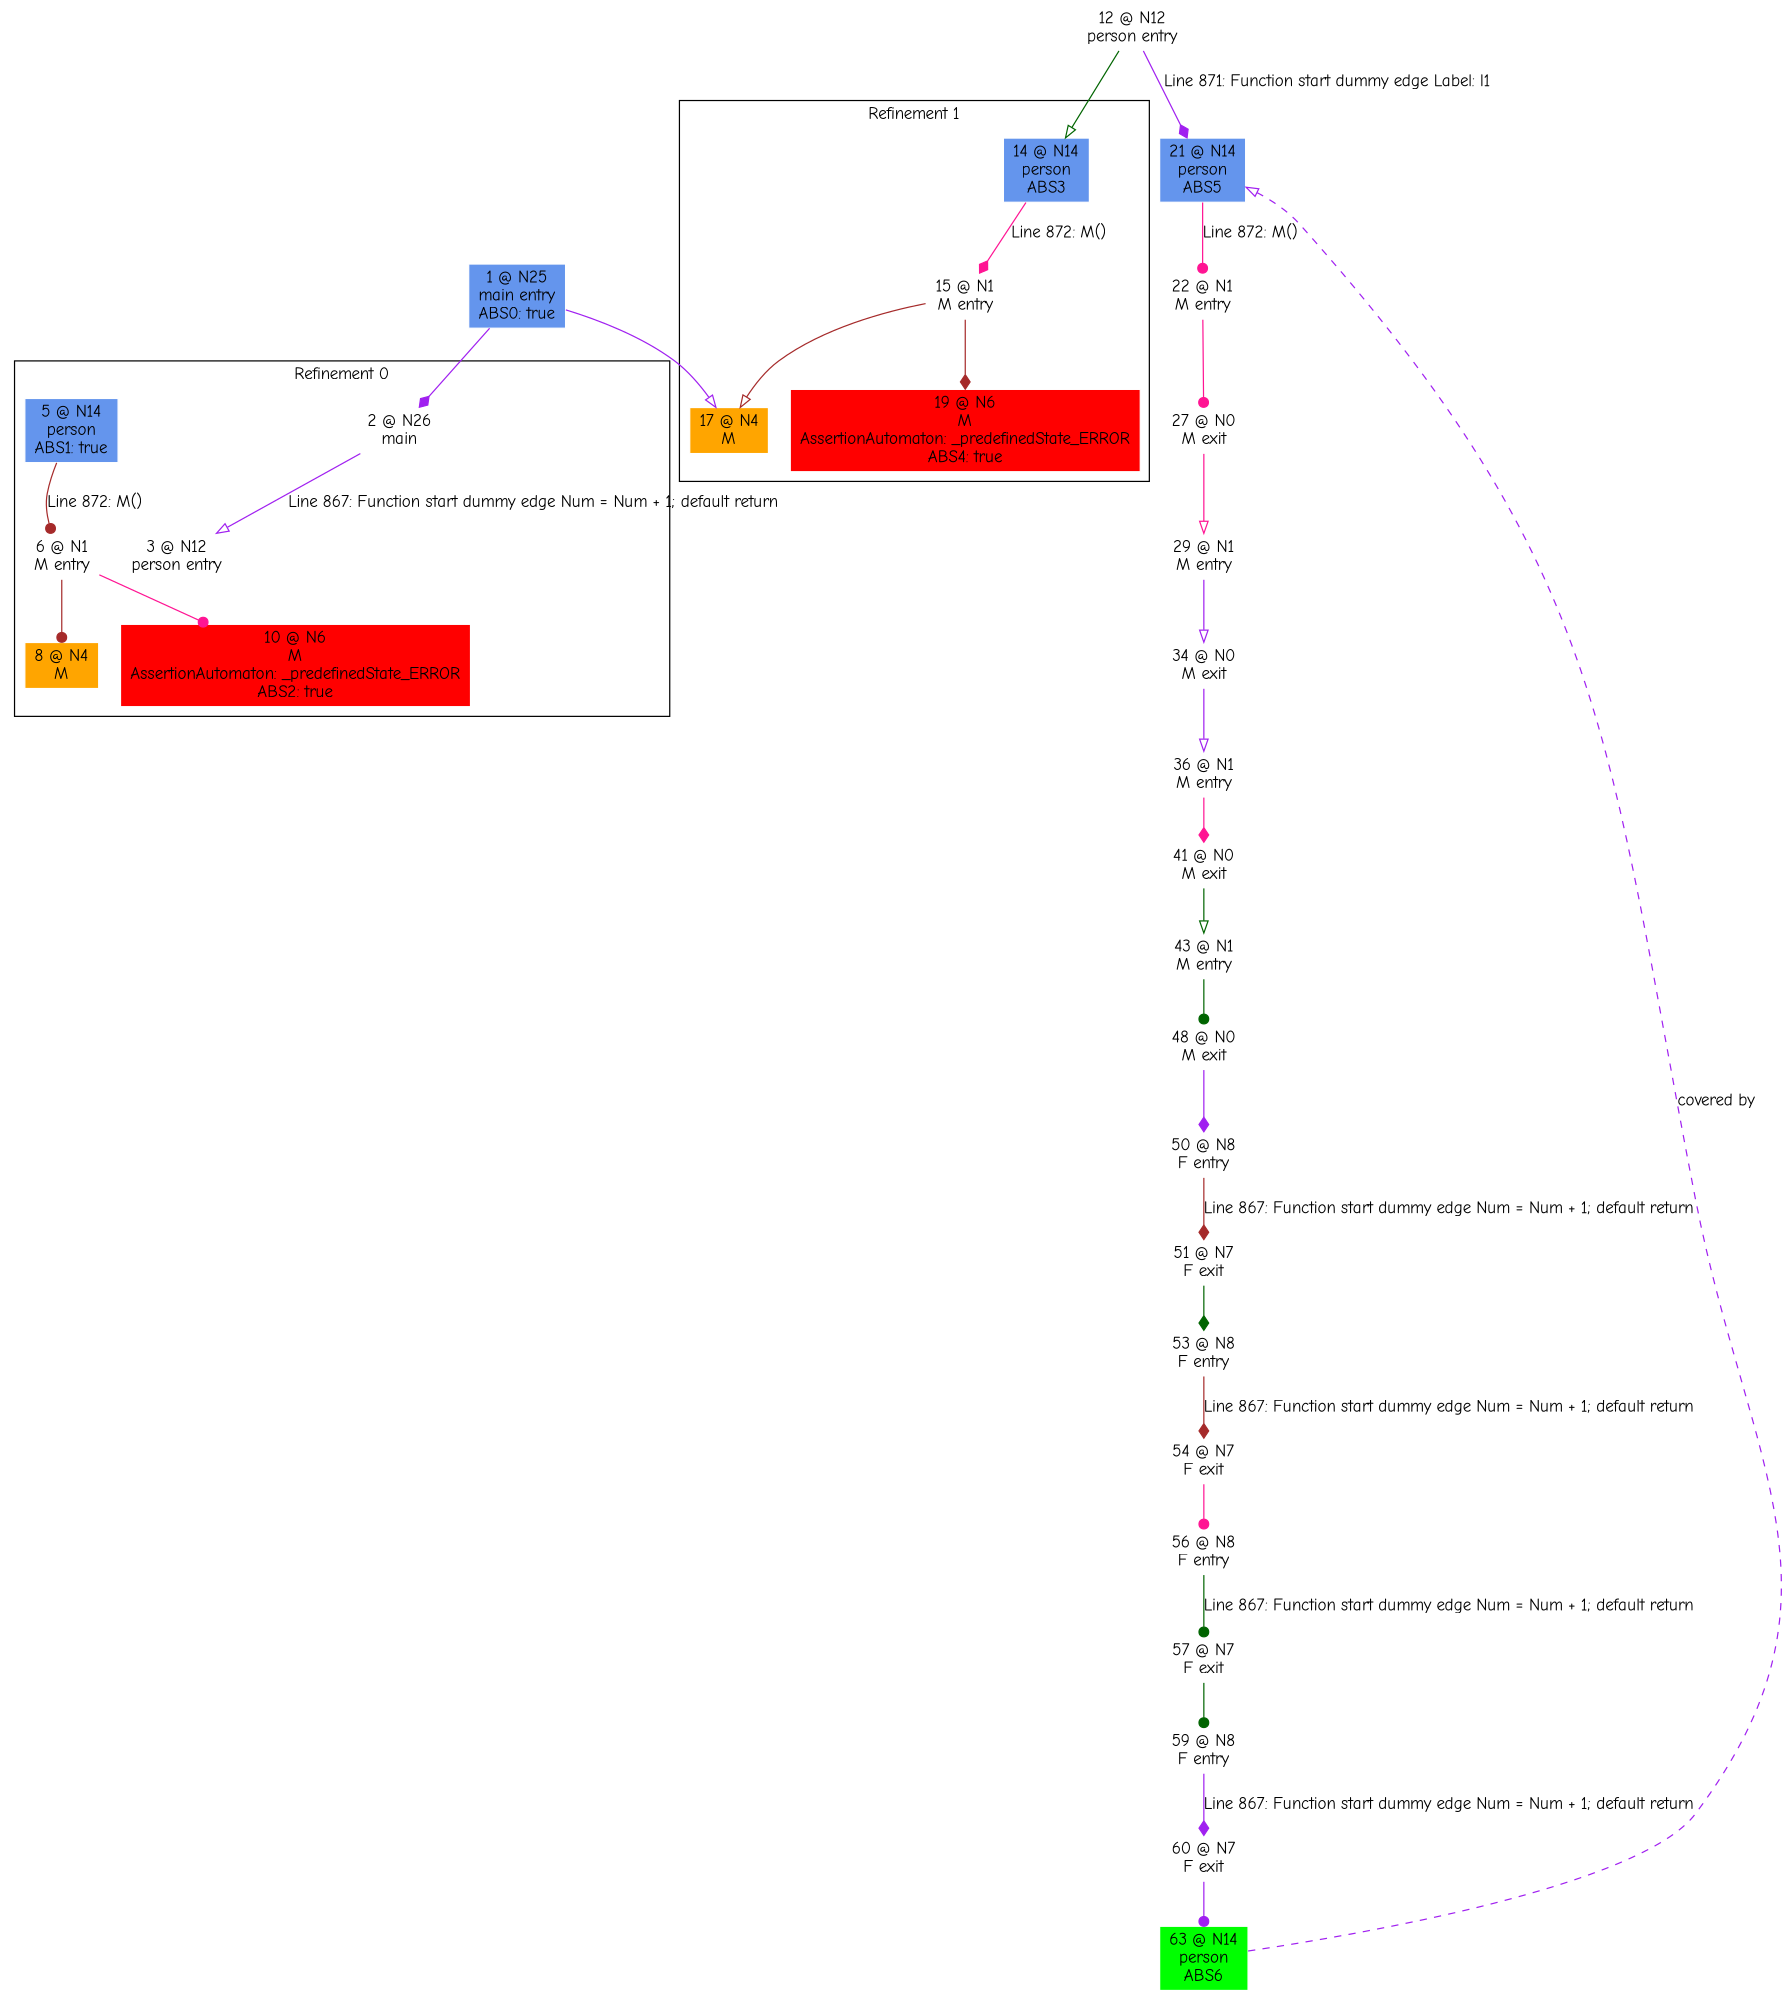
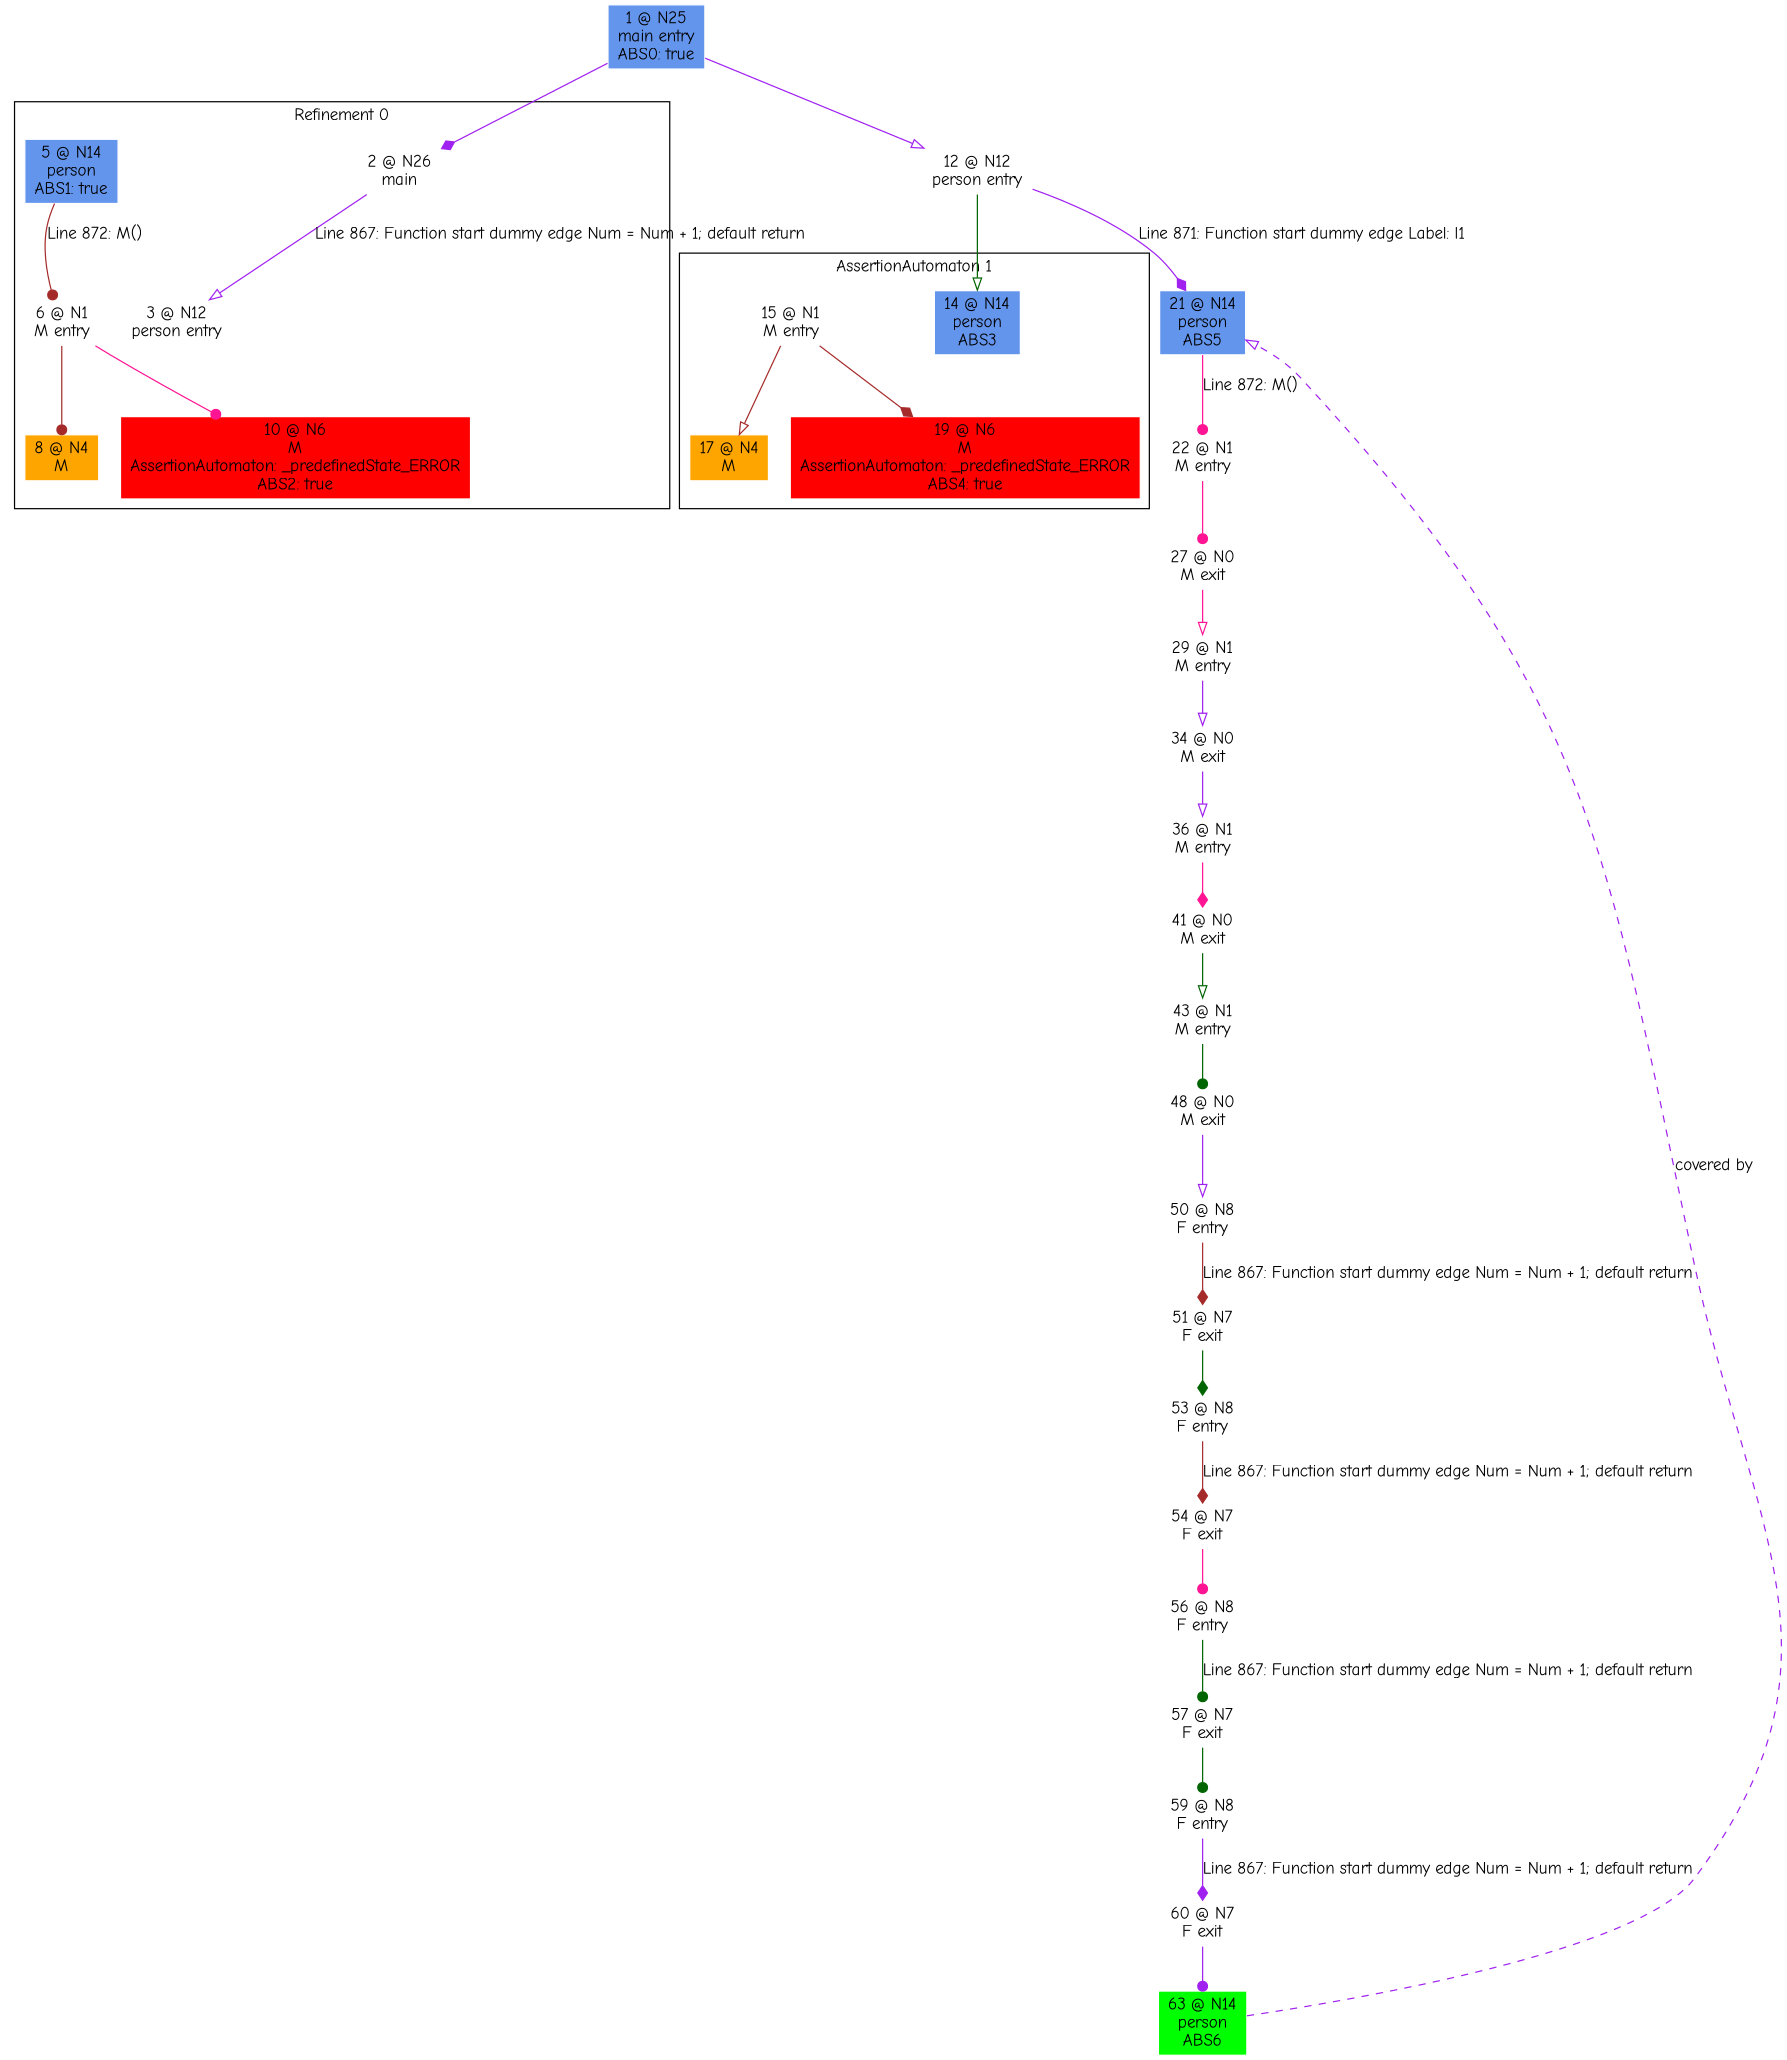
(914, 114) -> (914, 267)
(1007, 232) -> none
(645, 342) -> (809, 101)
(1204, 1094) -> (1203, 1160)
